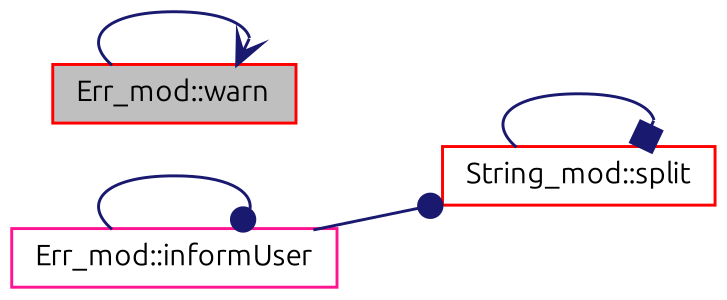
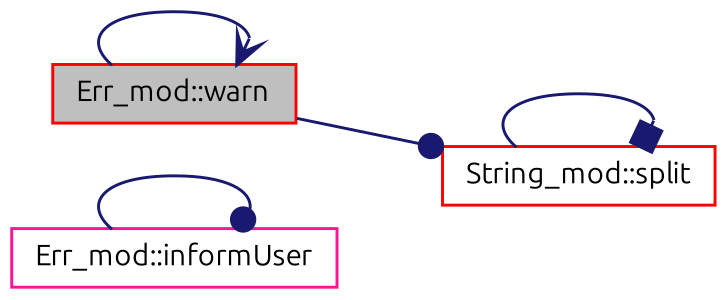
(366, 219) -> (358, 131)
